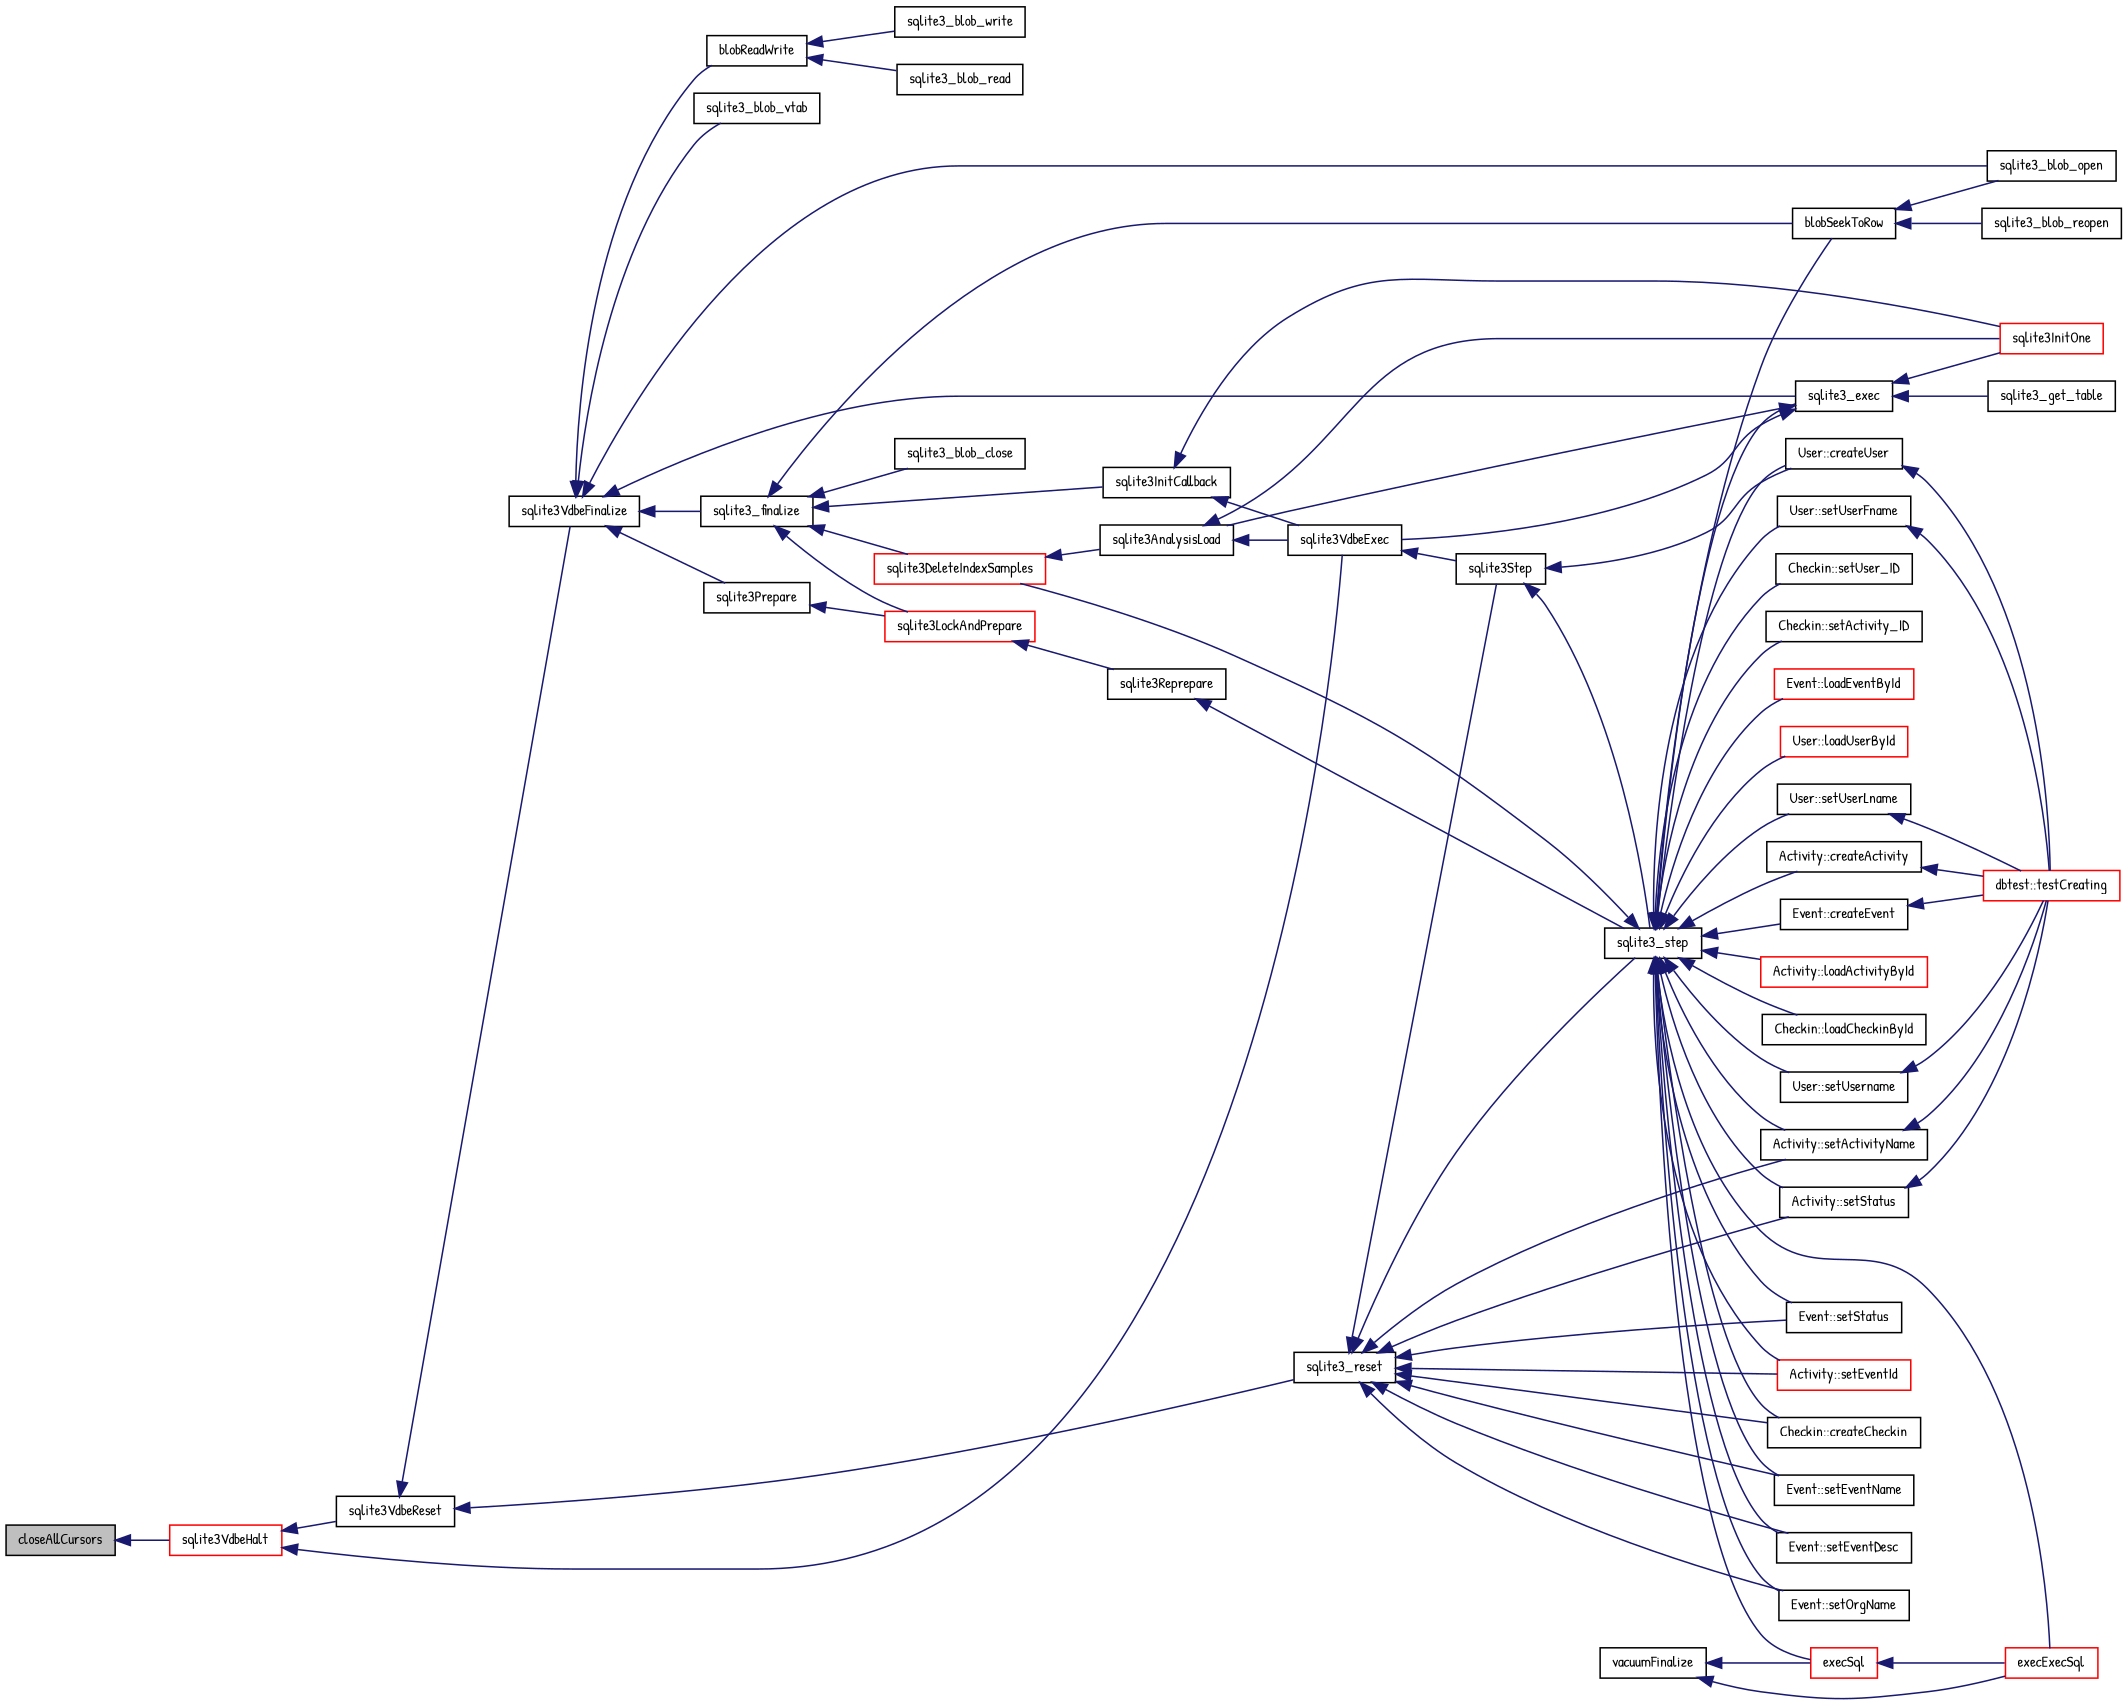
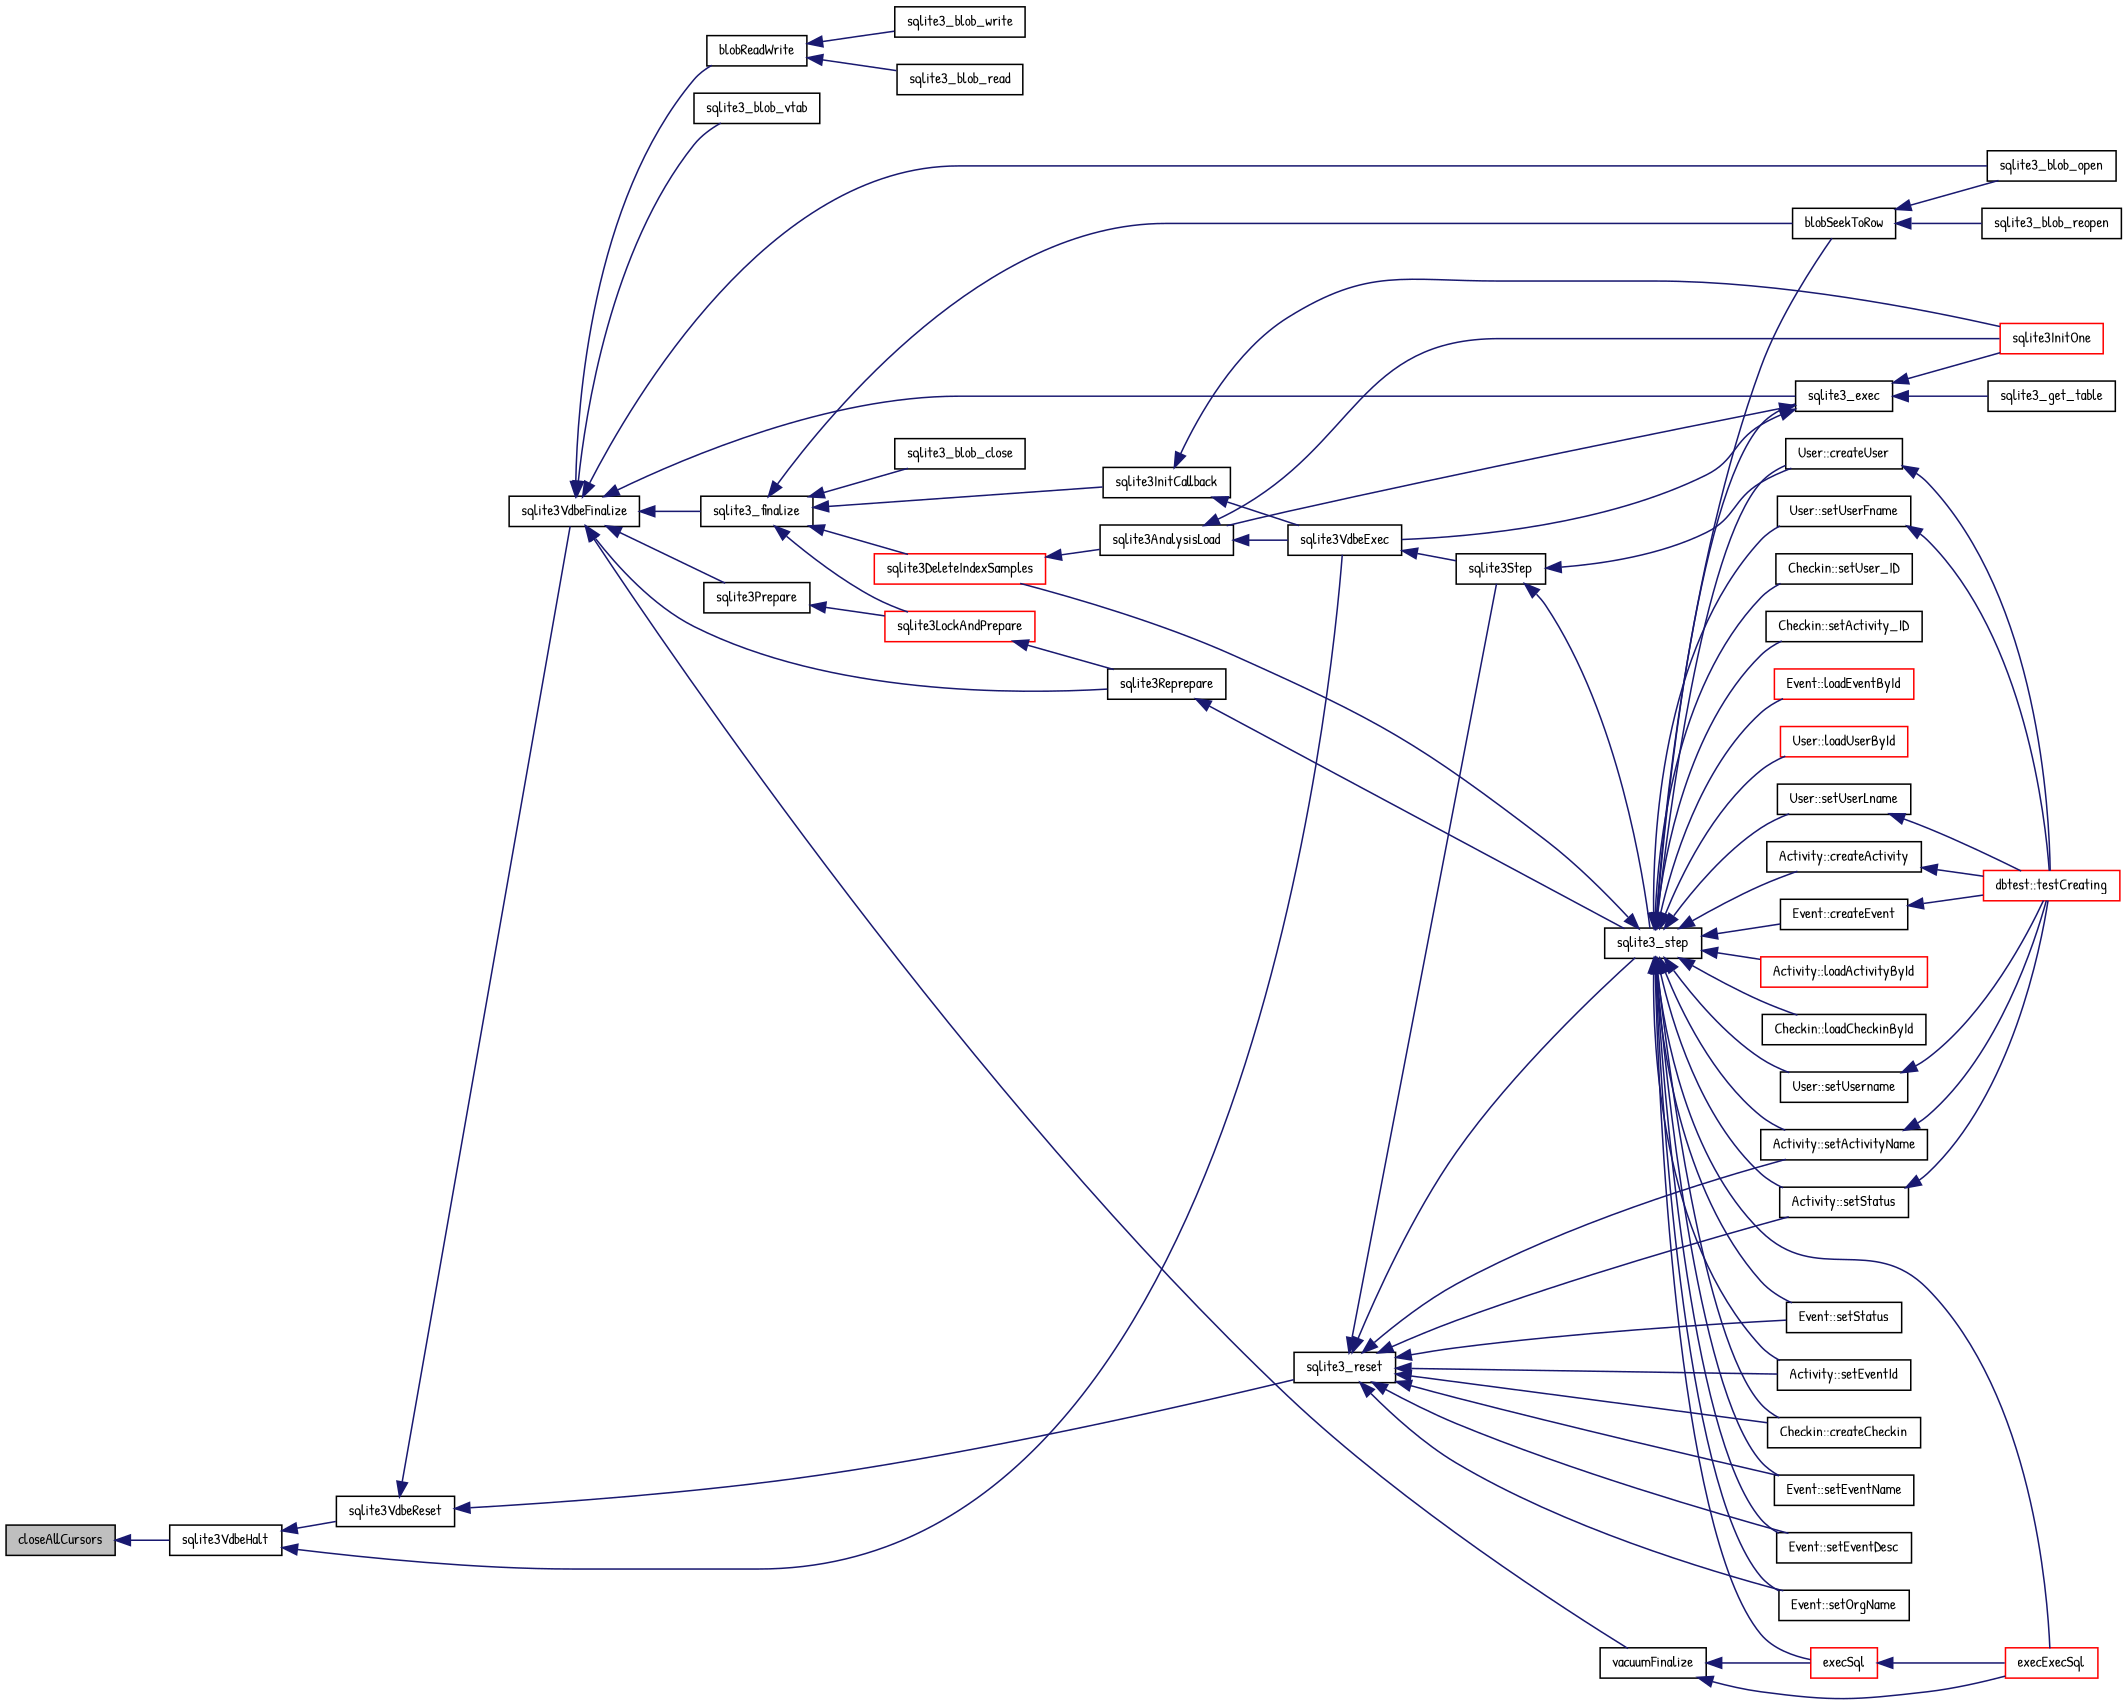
none -> (831, 672)
none -> (1054, 1149)
(1844, 1375) -> (1844, 1375)
(226, 1540) -> (226, 1540)
